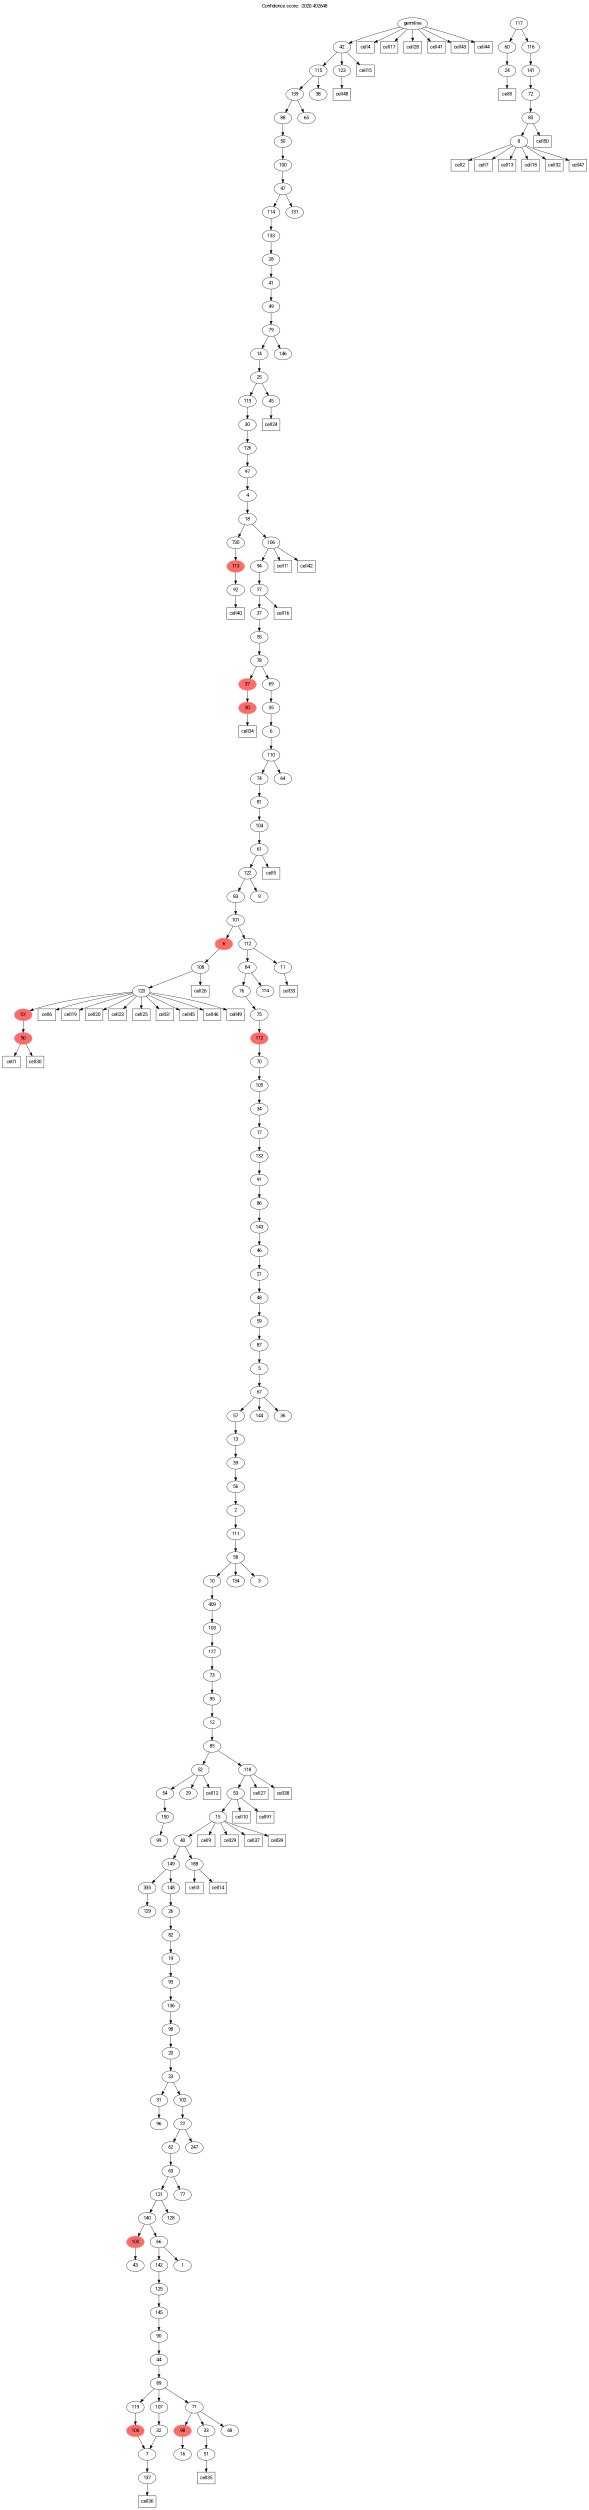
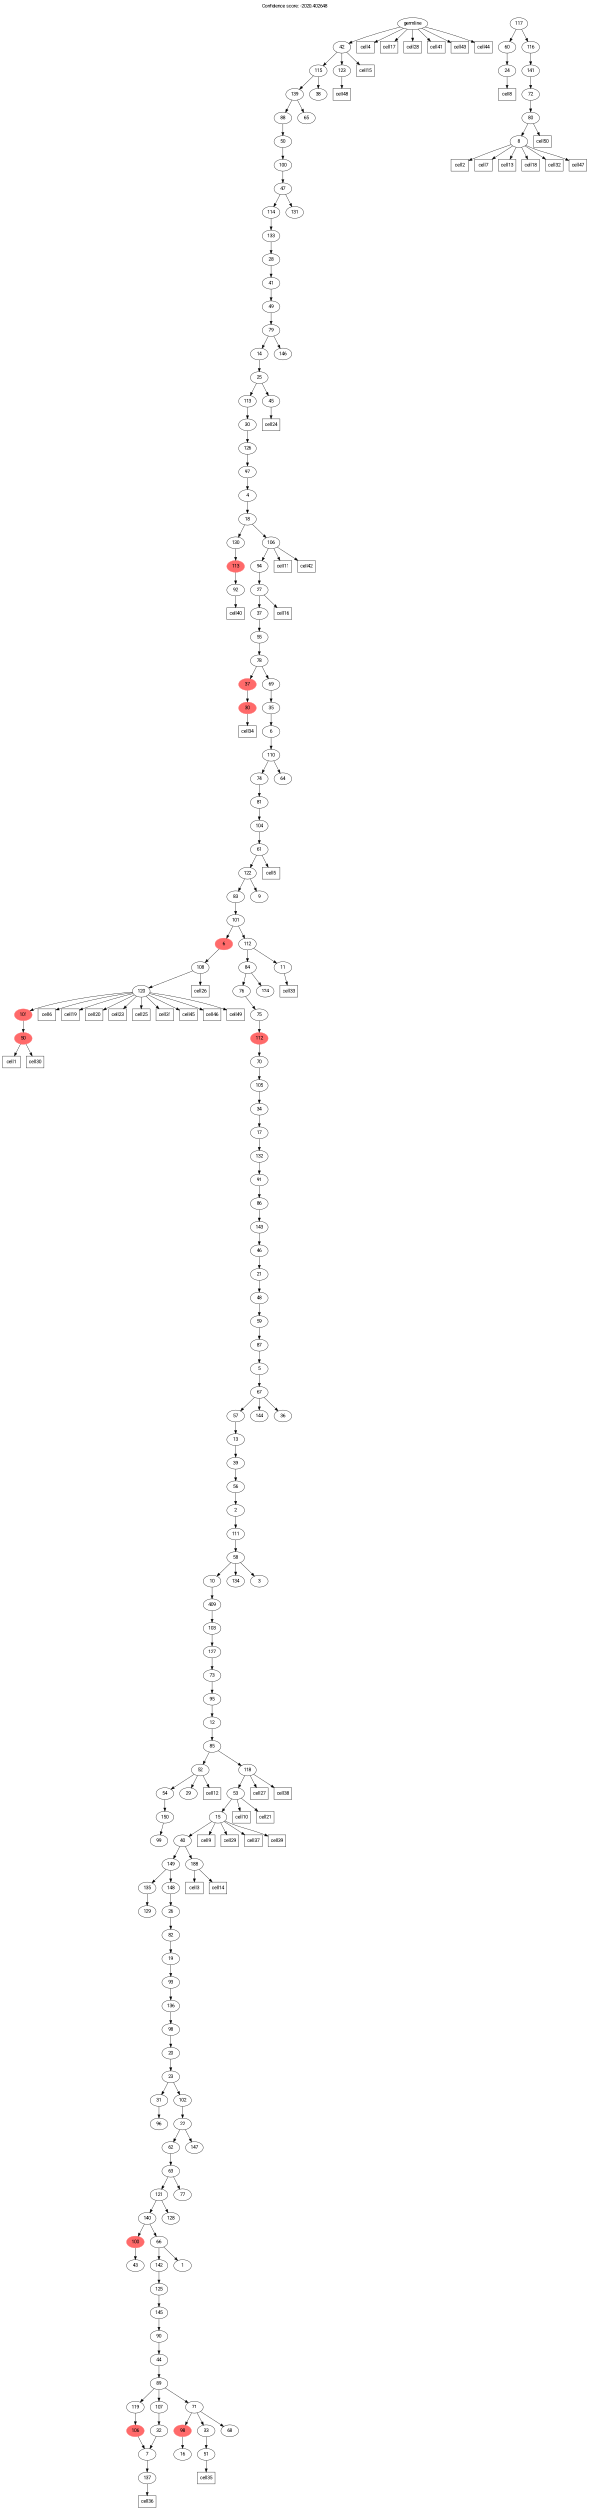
(236, 543) -> (236, 543)
(265, 1817) -> (265, 1817)
(147, 1888) -> (147, 1888)
(194, 2148) -> (194, 2148)
